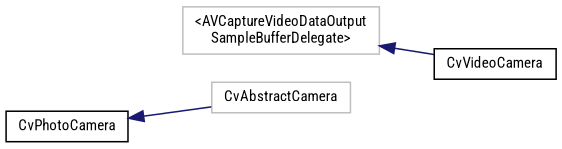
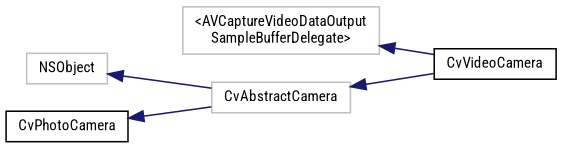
none -> (67, 69)
none -> (400, 79)
